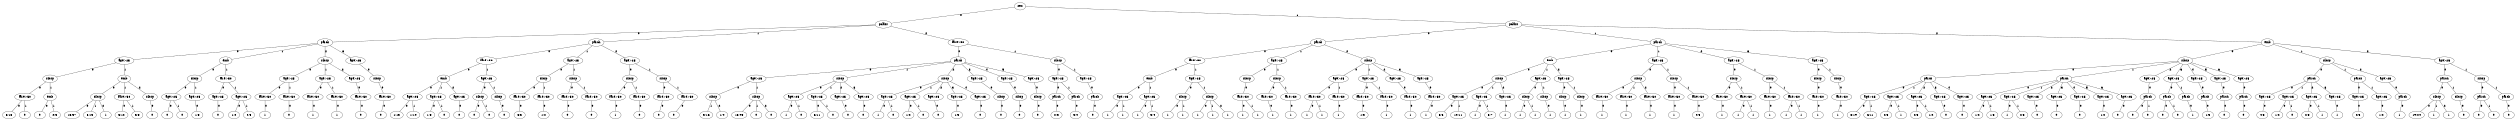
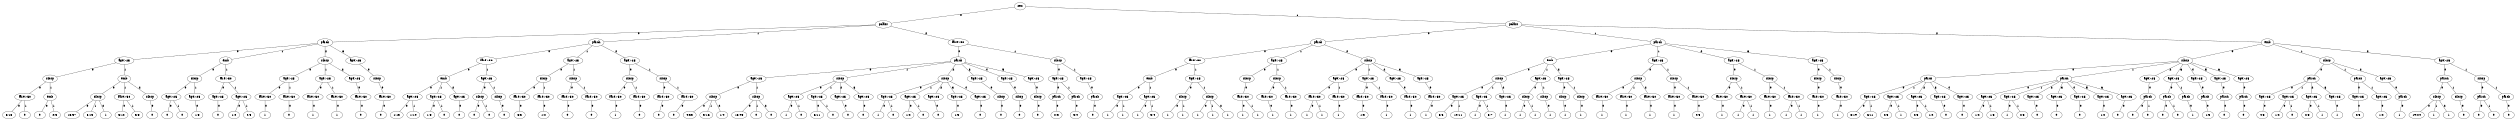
none -> (690, 115)
